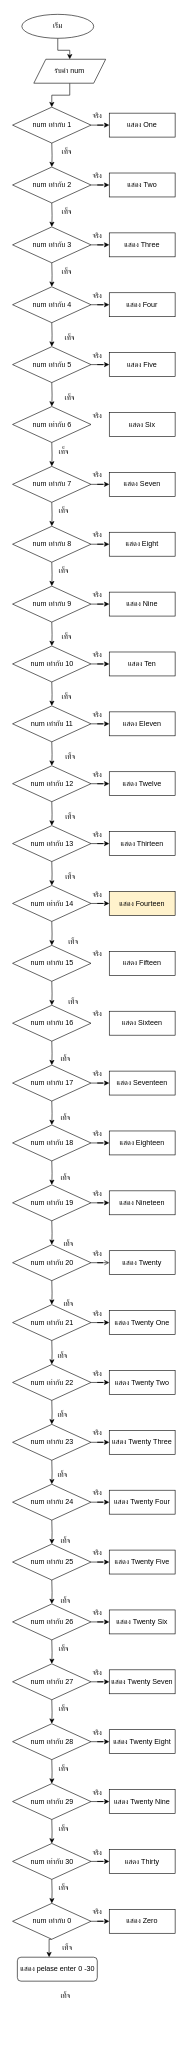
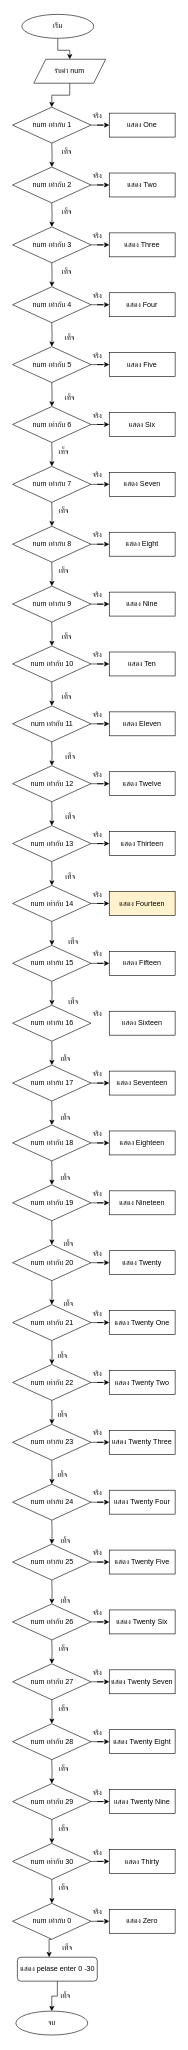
none -> (103, 423)
none -> (101, 963)
(105, 1263) -> (104, 1263)
none -> (57, 1990)
none -> (52, 2025)
